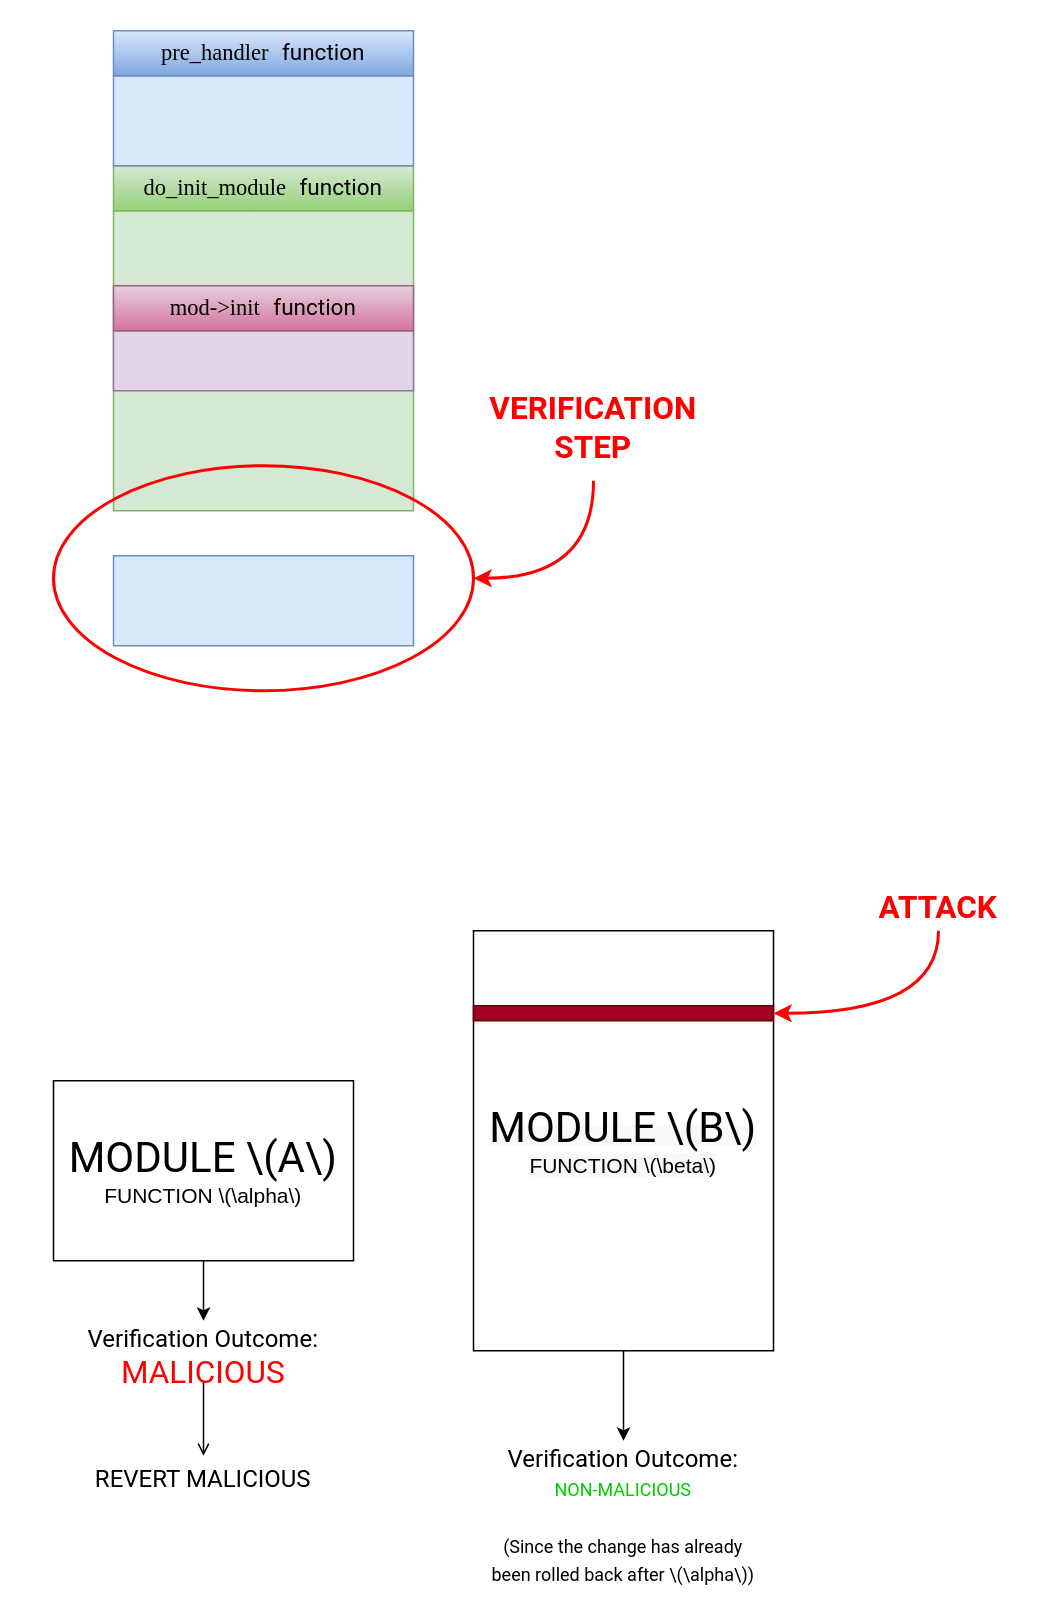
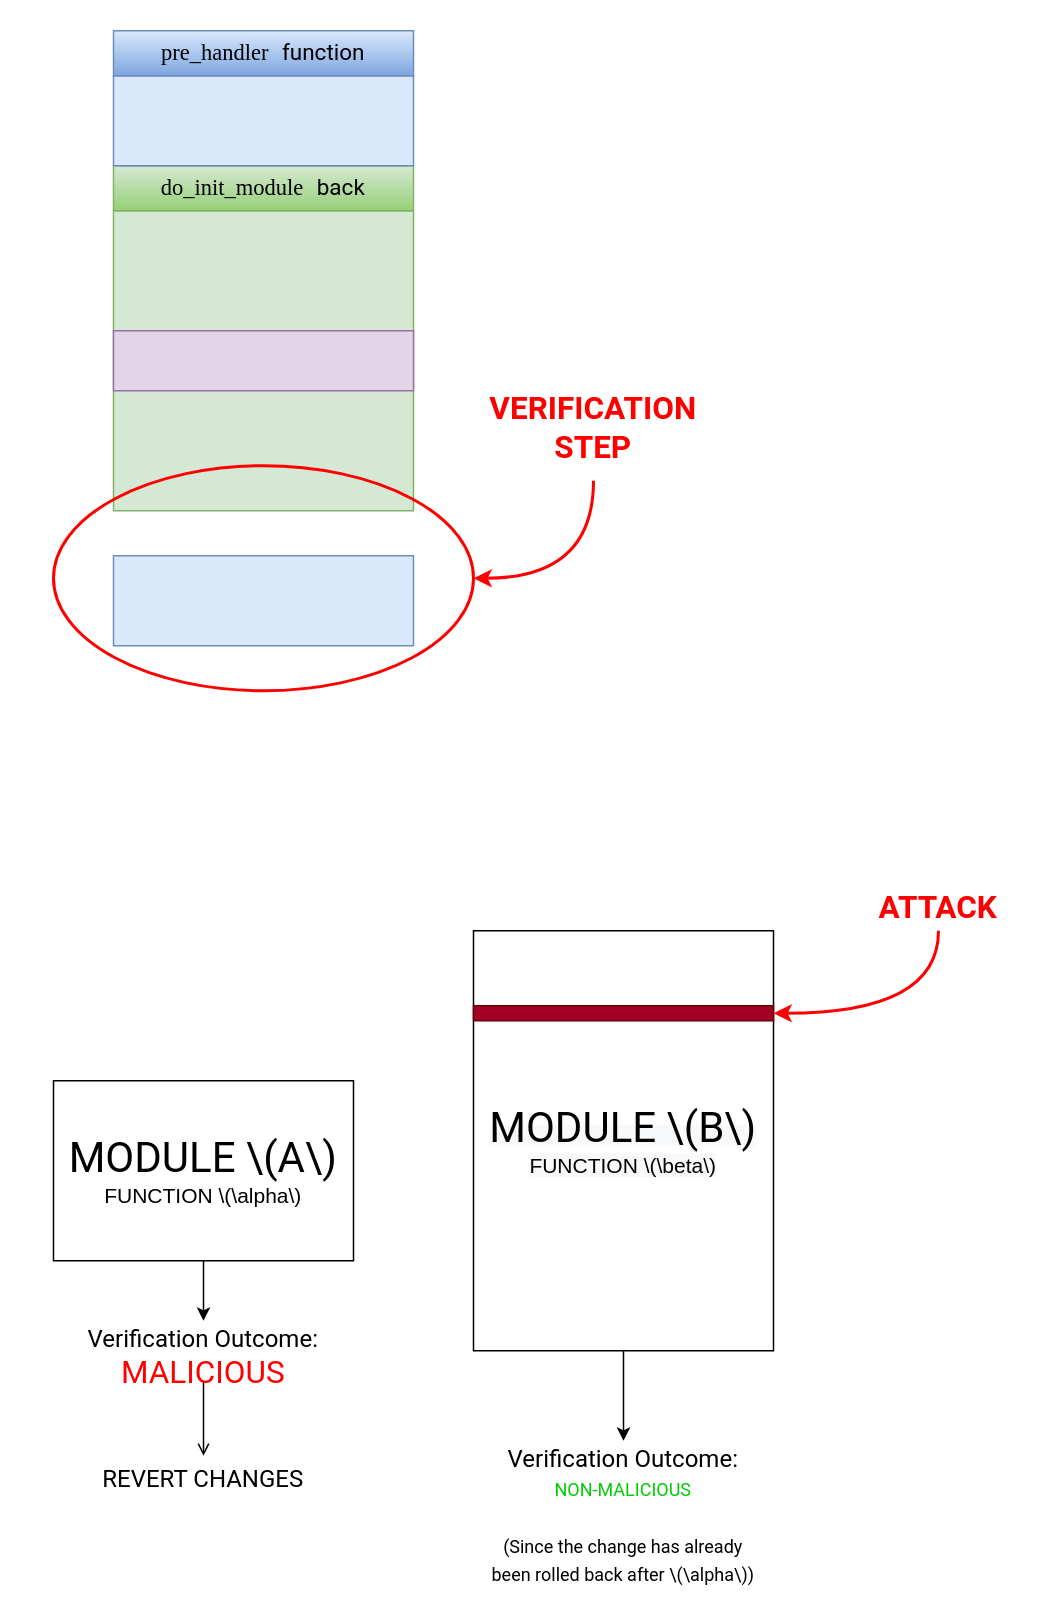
(263, 188) -> (263, 188)
(263, 308) -> none
(203, 1478) -> (203, 1478)
